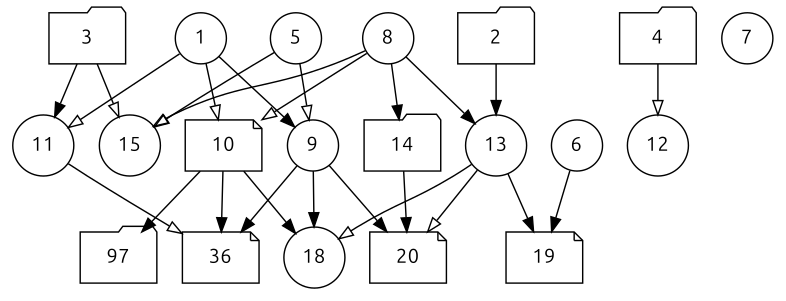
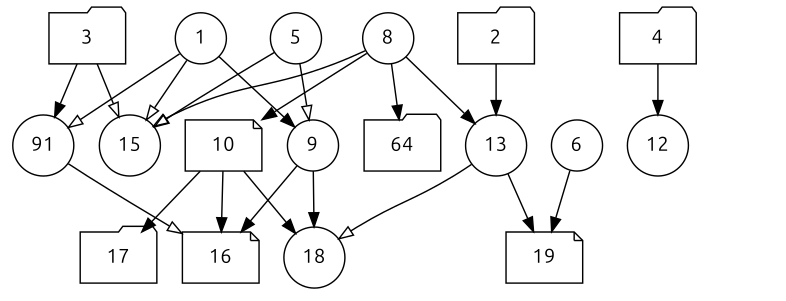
(747, 38) -> none
(210, 80) -> (171, 84)
(658, 82) -> (658, 82)
(321, 83) -> (321, 83)
(43, 145) -> (43, 145)
(402, 145) -> (402, 145)
(119, 258) -> (119, 258)
(221, 258) -> (221, 258)
(408, 258) -> none
